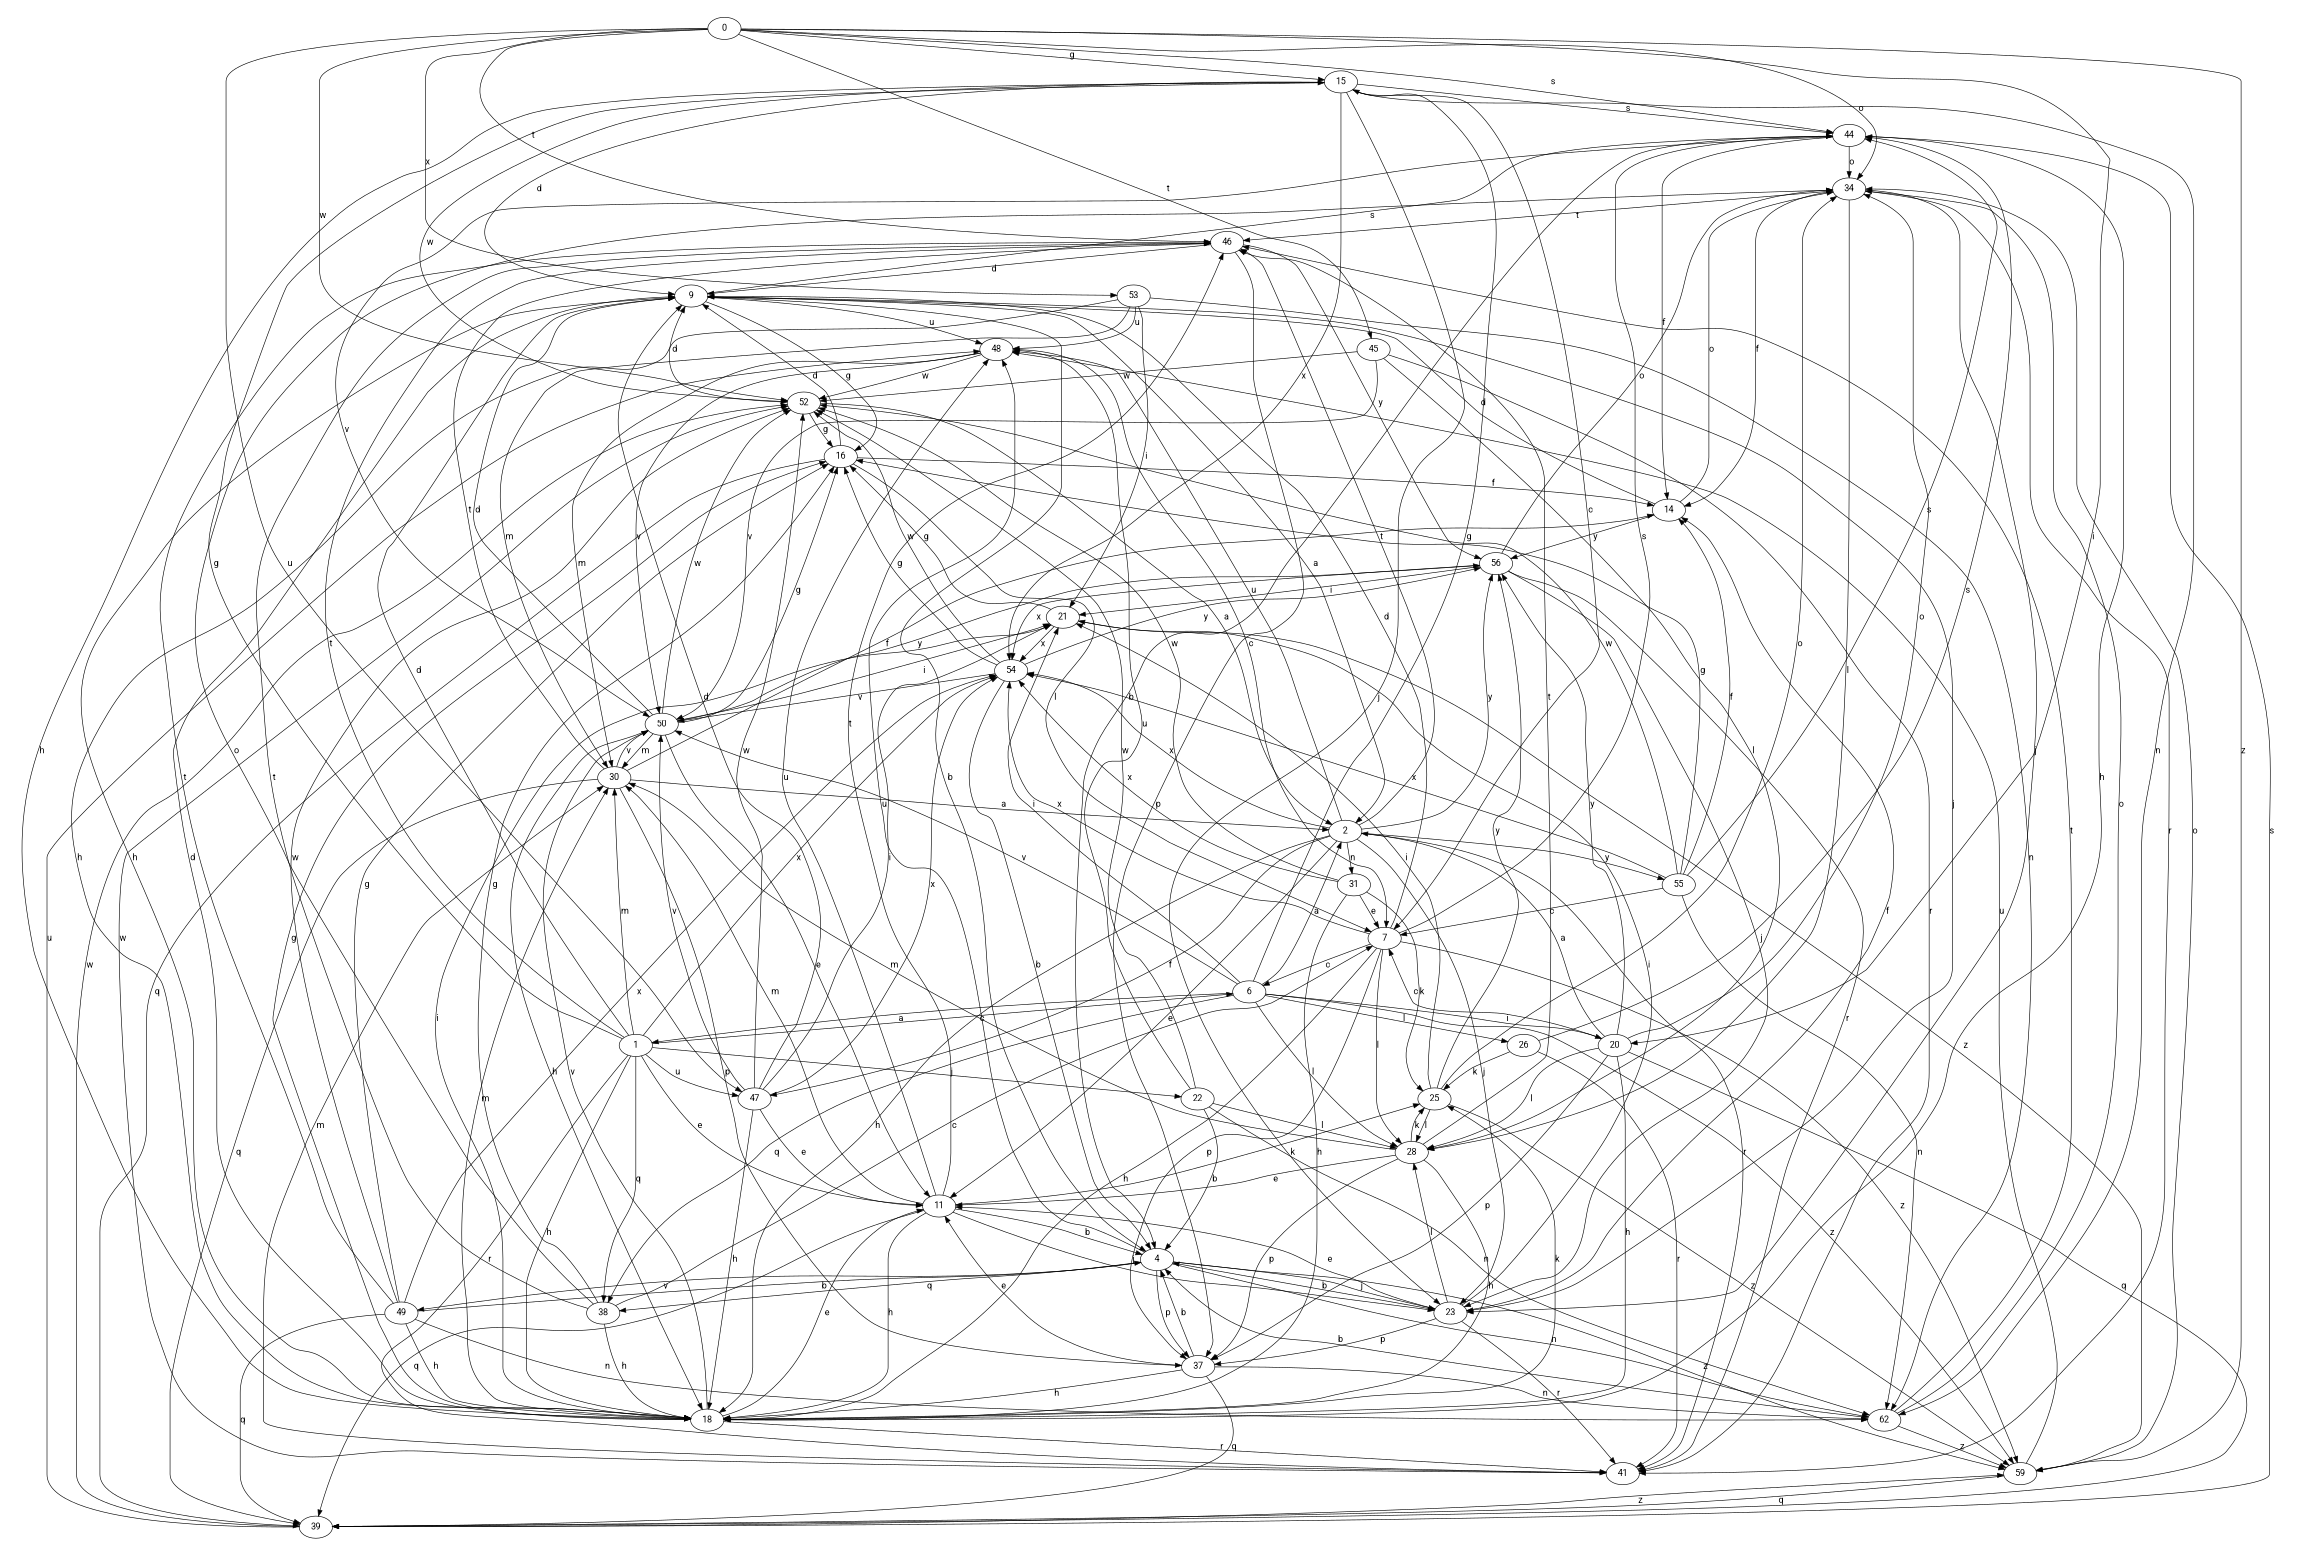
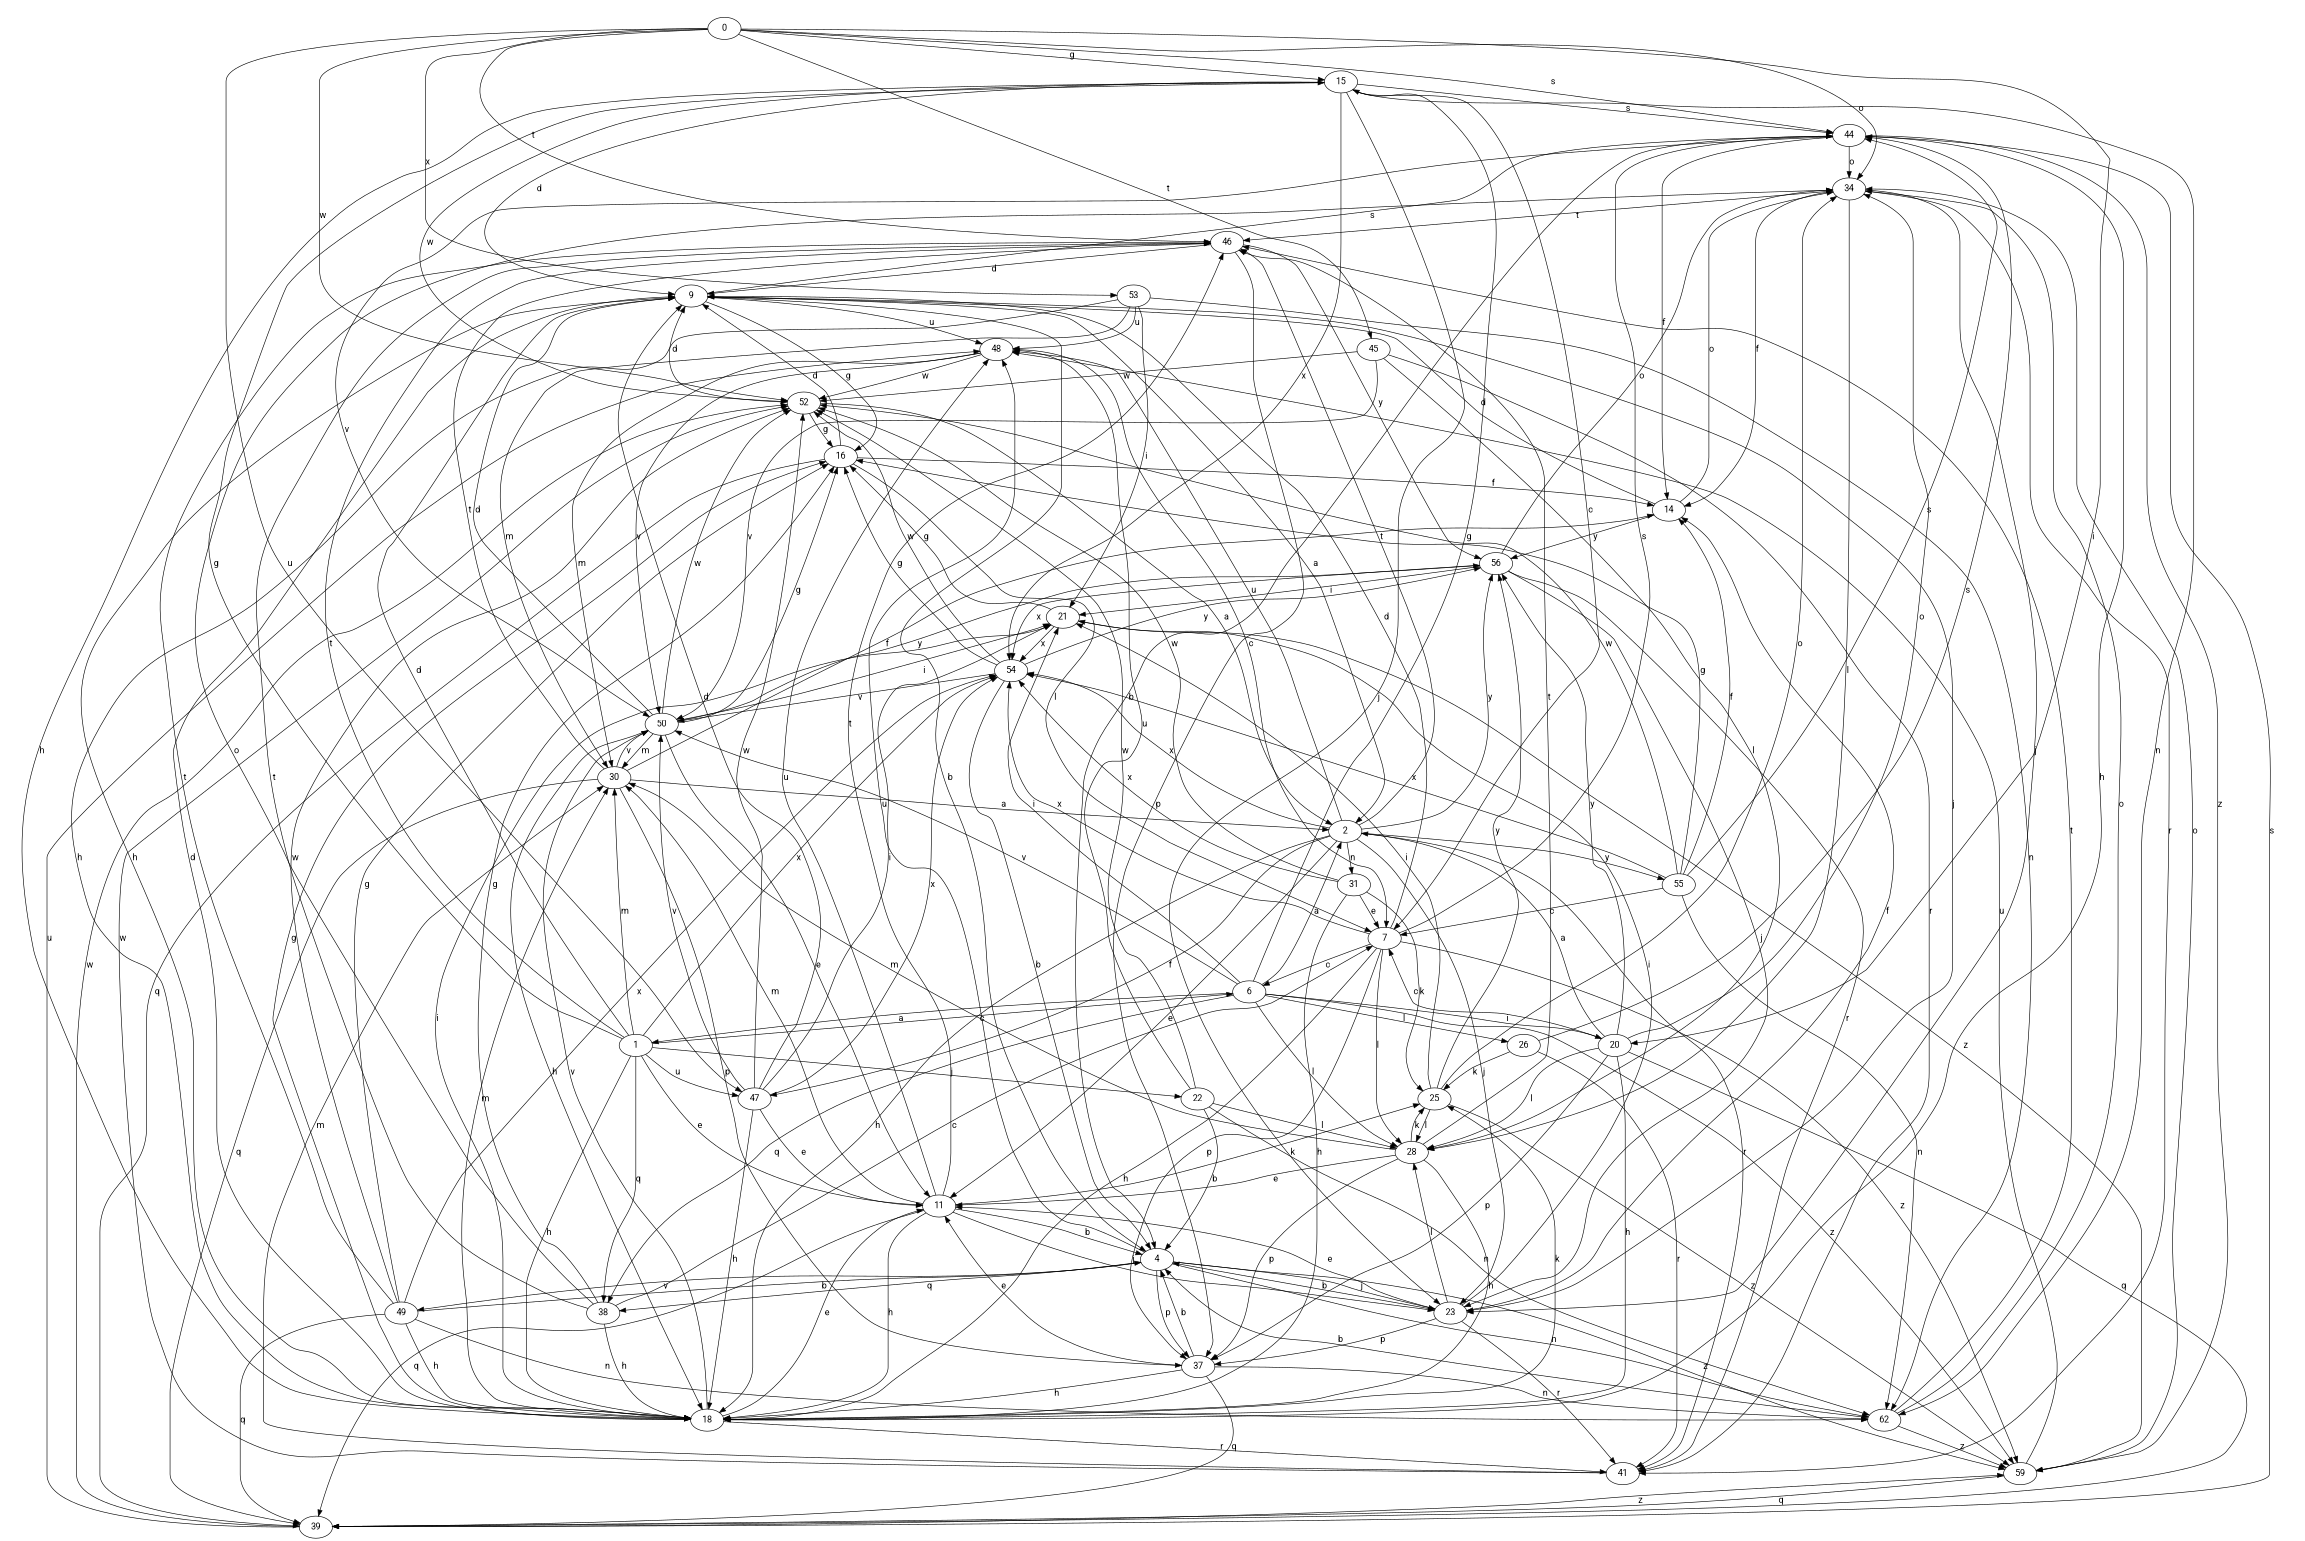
(2241, 93) -> (2218, 746)
(781, 1439) -> none
